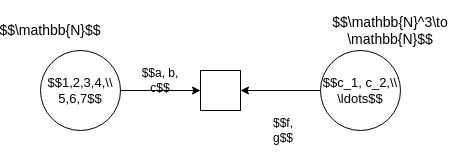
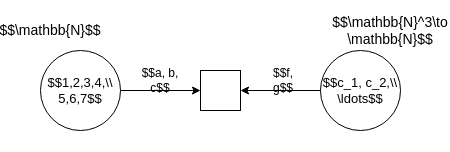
(284, 131) -> (284, 81)
